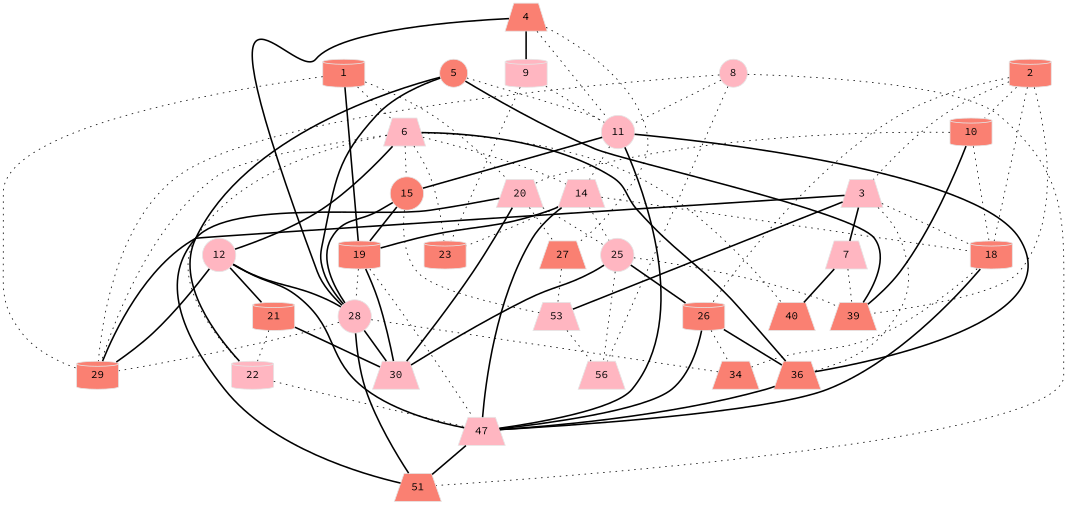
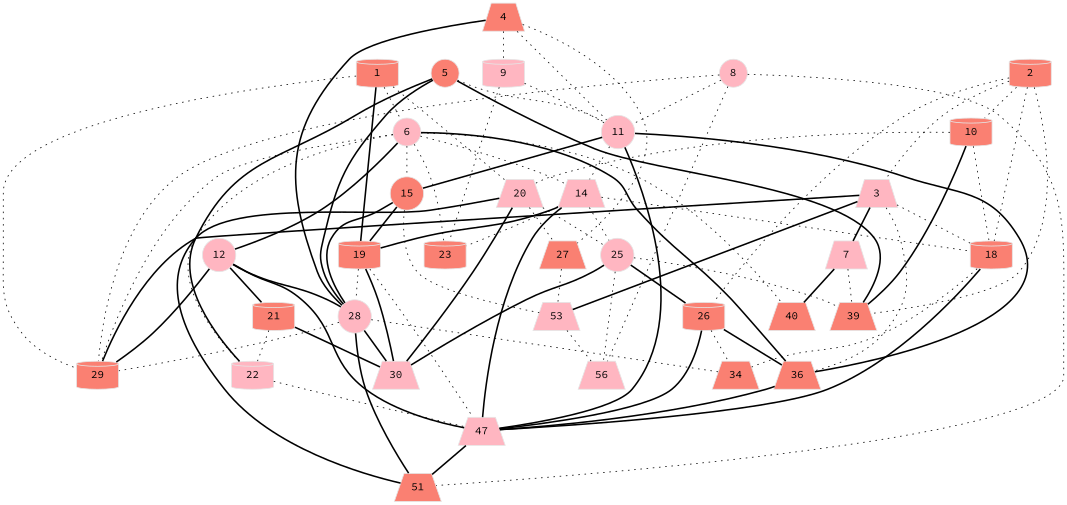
(526, 45) -> (504, 45)
(405, 132) -> (407, 132)
